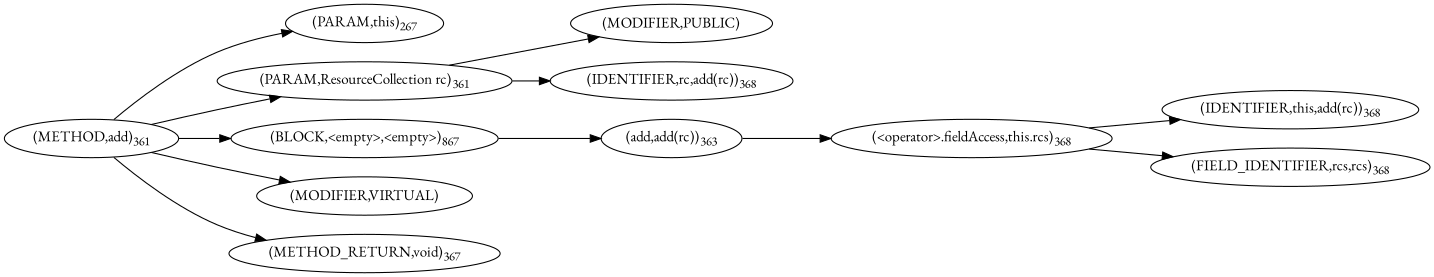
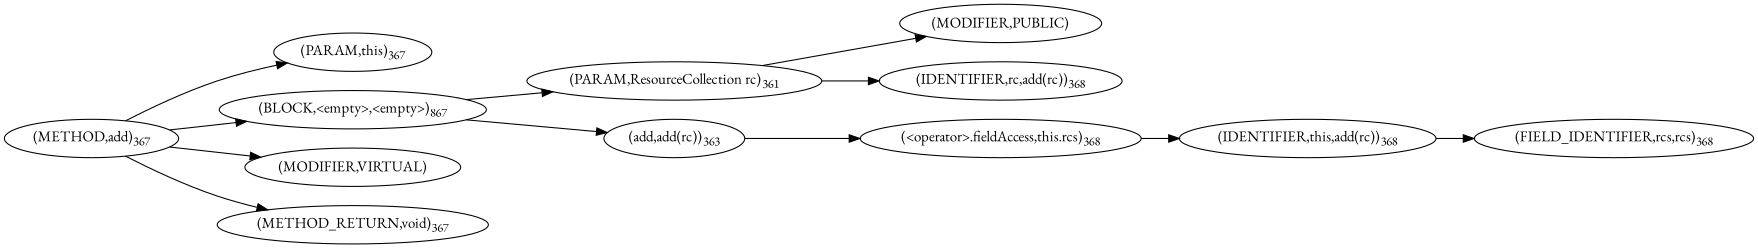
(408, 22) -> (396, 51)
(210, 111) -> (504, 96)
(142, 137) -> (142, 137)
(1126, 152) -> (1450, 138)
